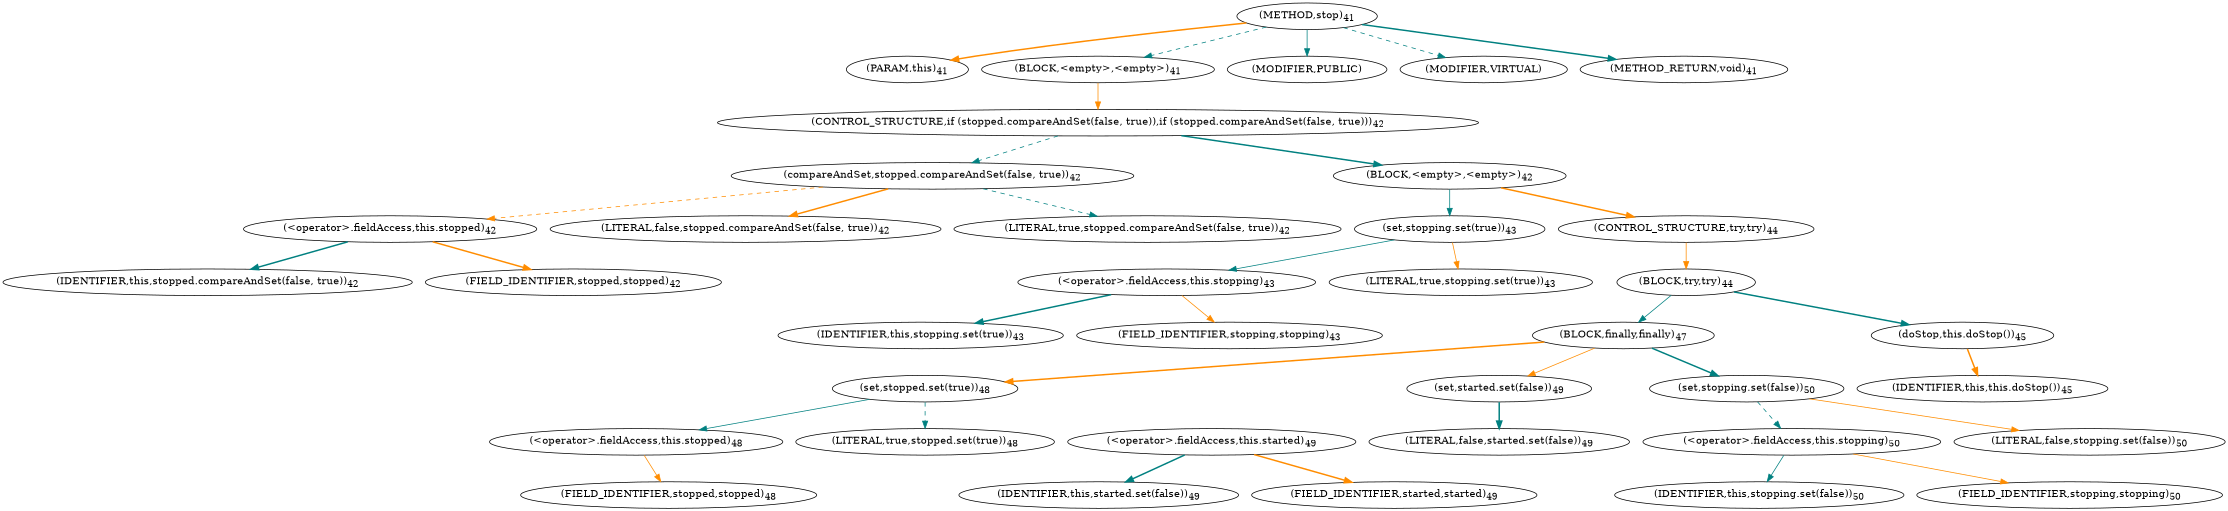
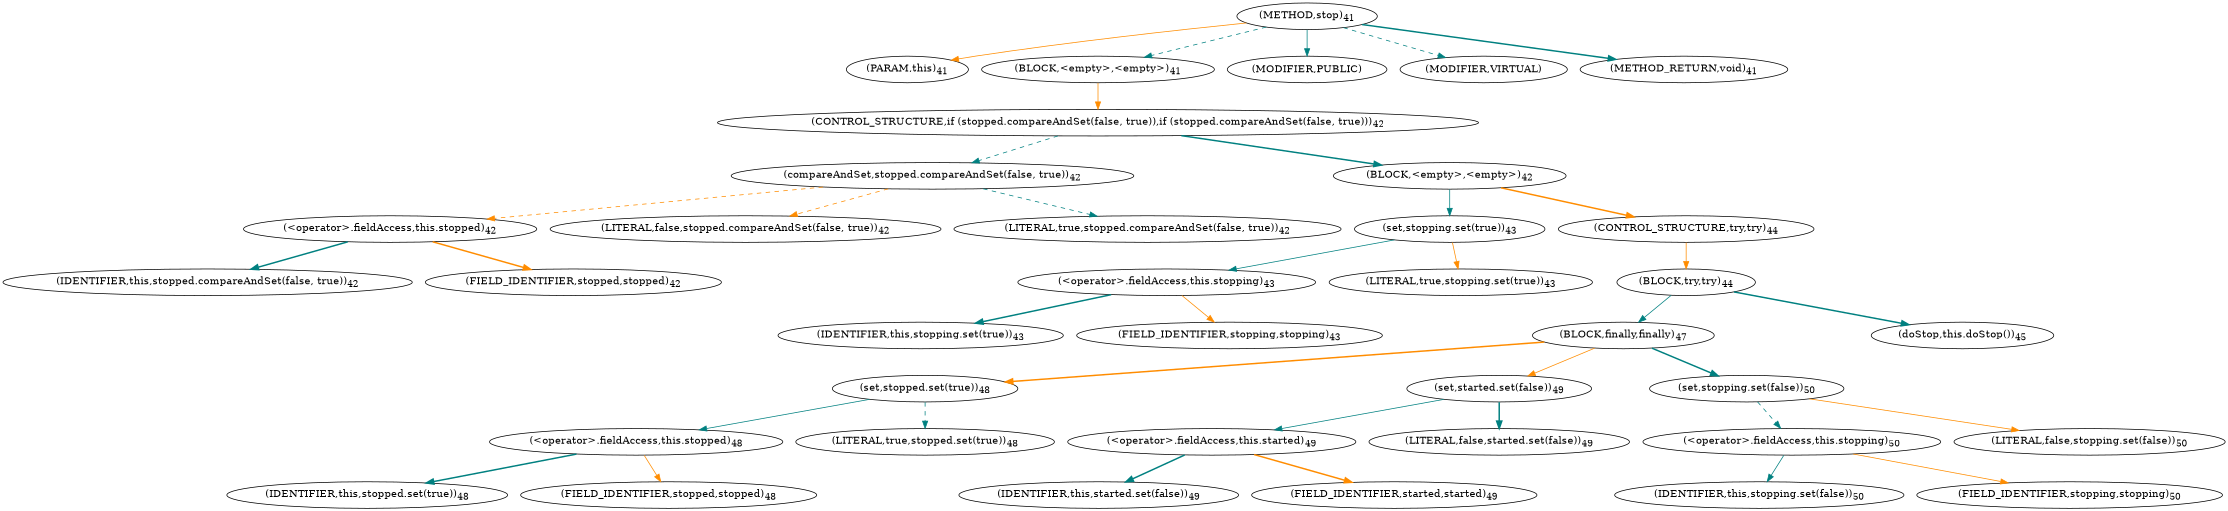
(1102, 39) -> (1102, 39)
(843, 201) -> (843, 201)
(1982, 389) -> none
none -> (1363, 414)
none -> (367, 495)
